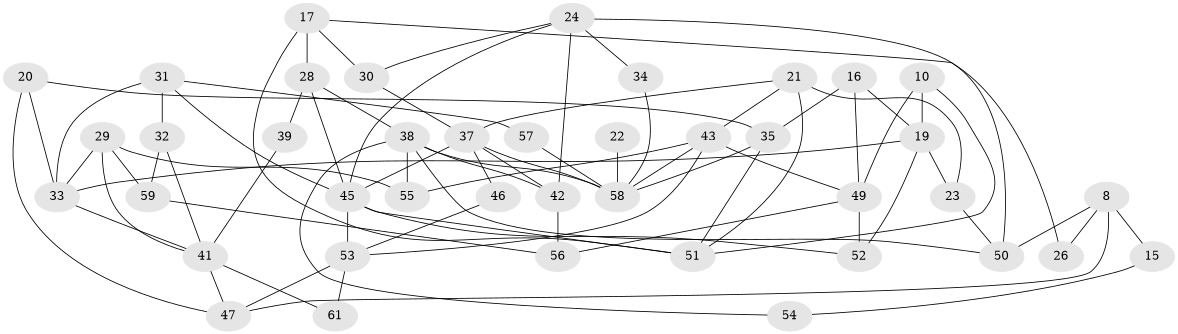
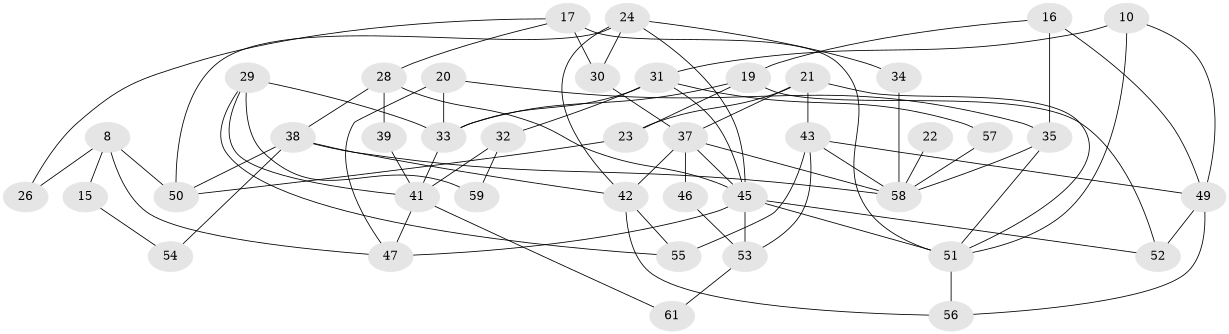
(922, 108) -> (893, 50)
(407, 173) -> (648, 223)
(335, 225) -> (951, 286)
(288, 286) -> (572, 241)
